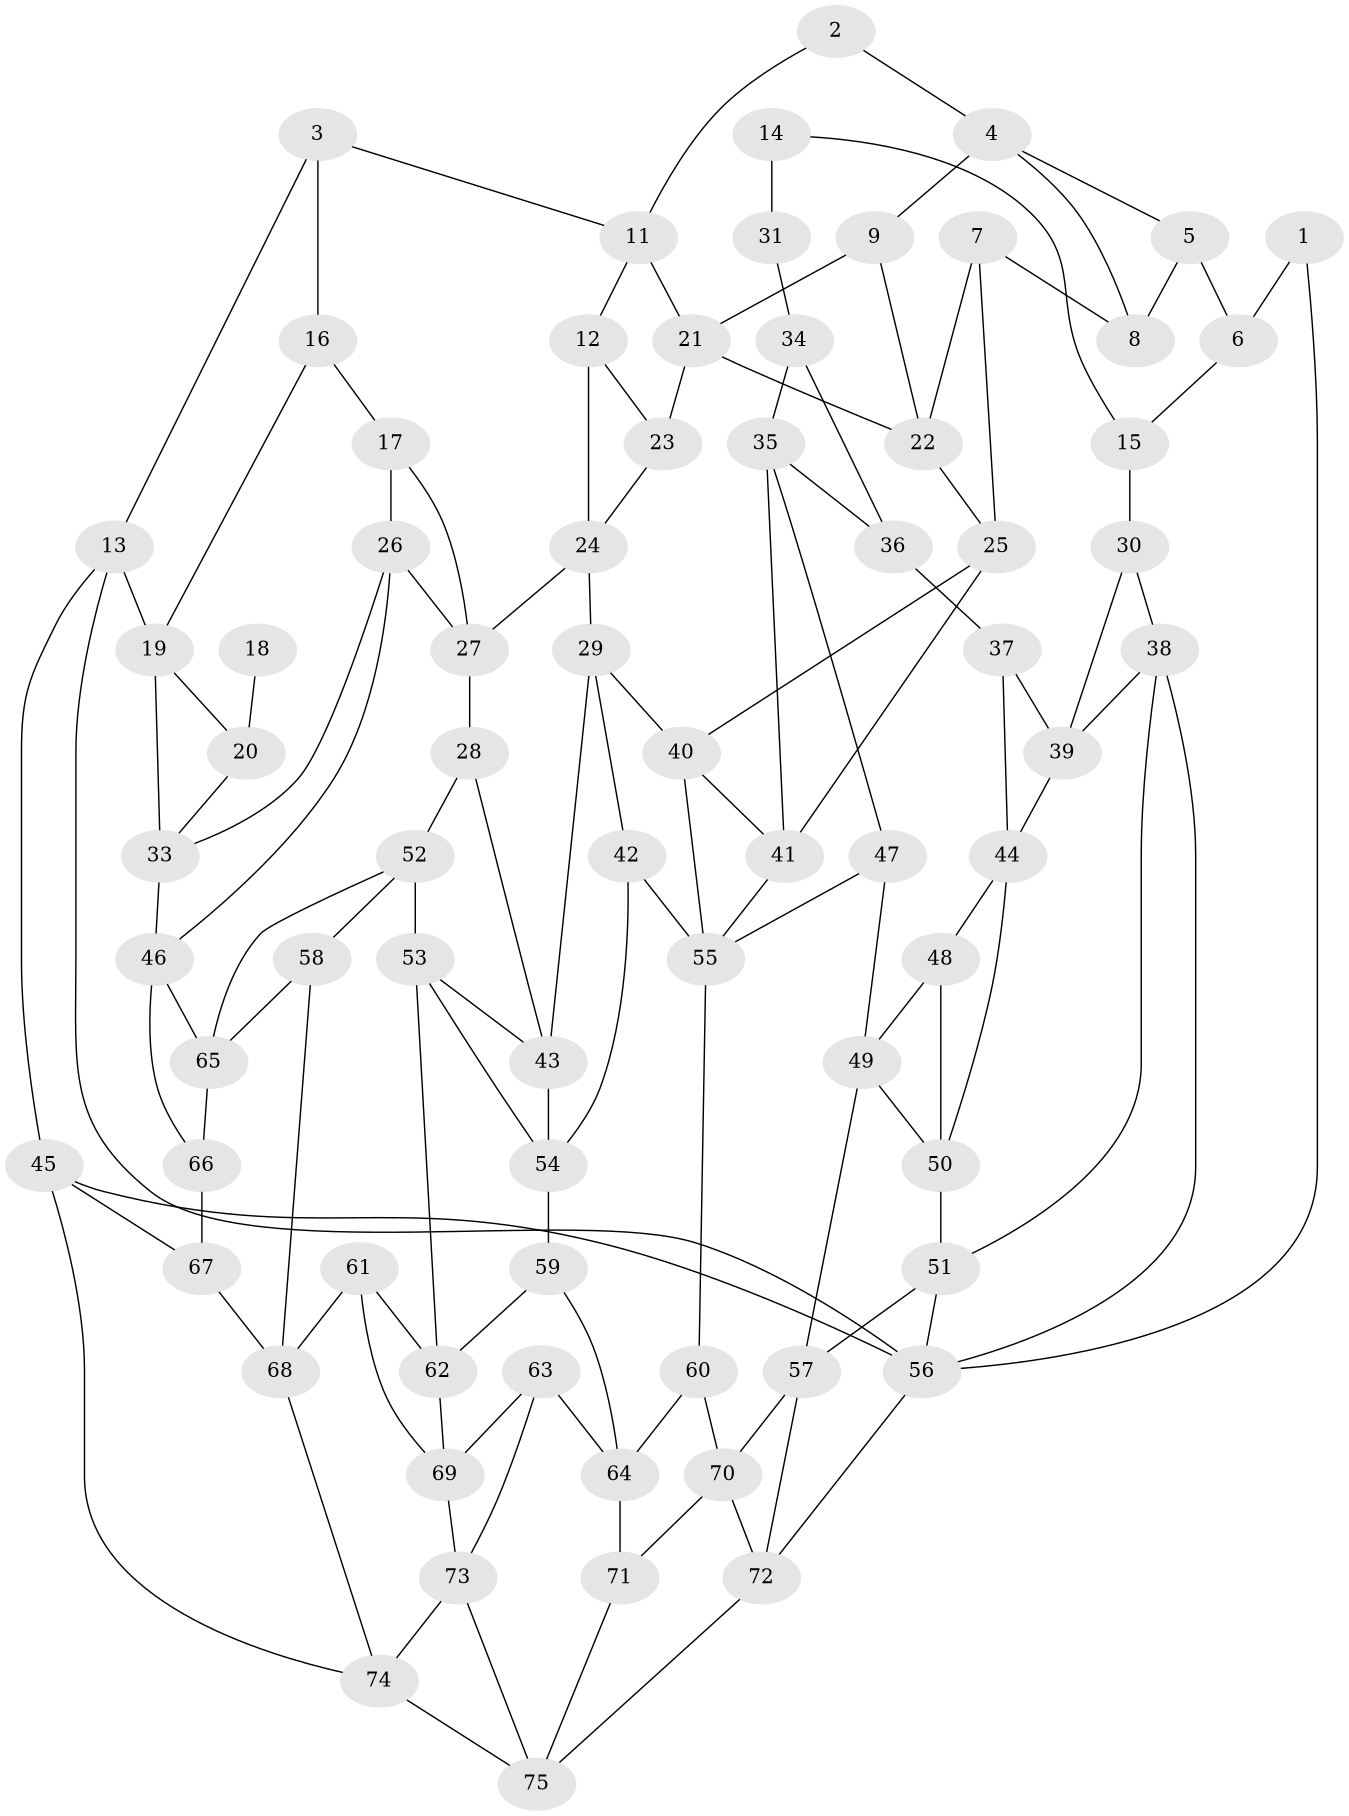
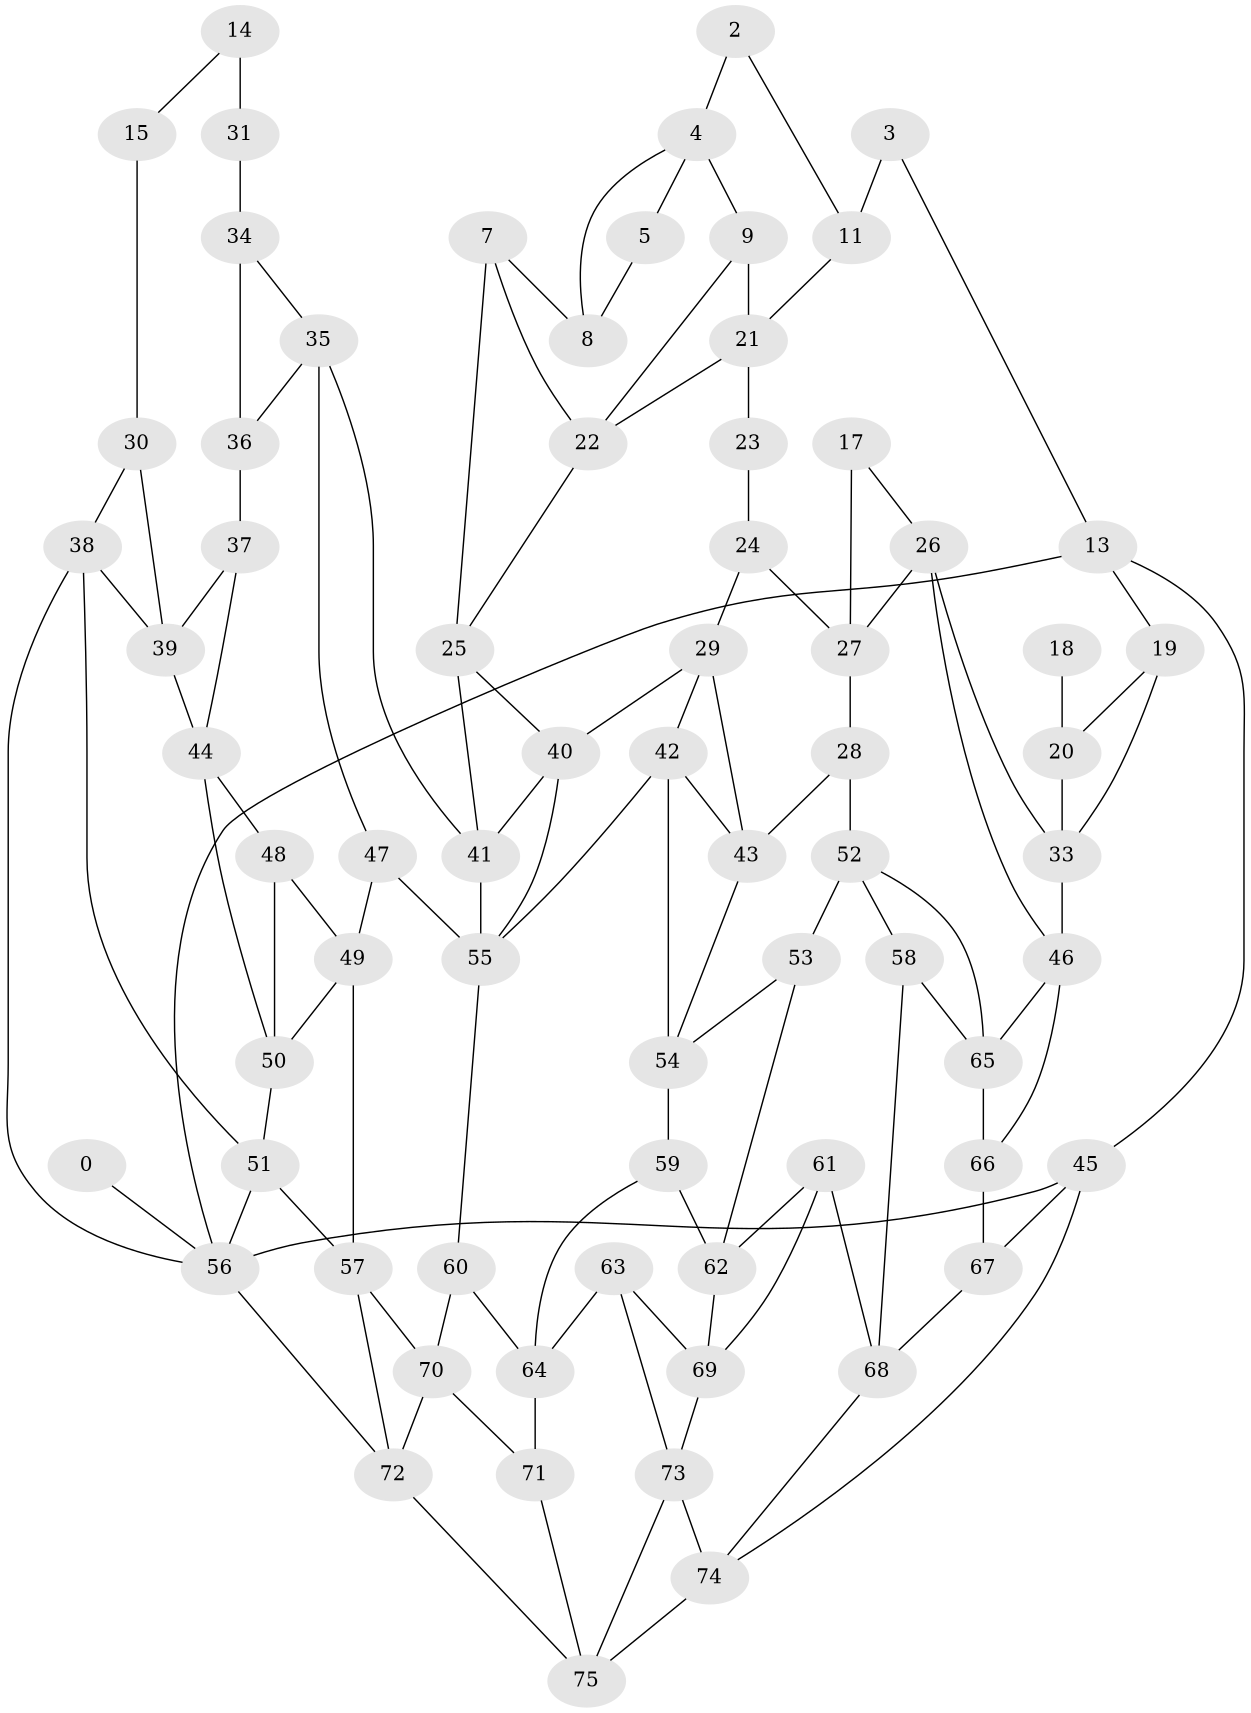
(1305, 238) -> (87, 1166)
(318, 341) -> none
(589, 341) -> none
(1239, 341) -> none
(482, 1011) -> (708, 805)
